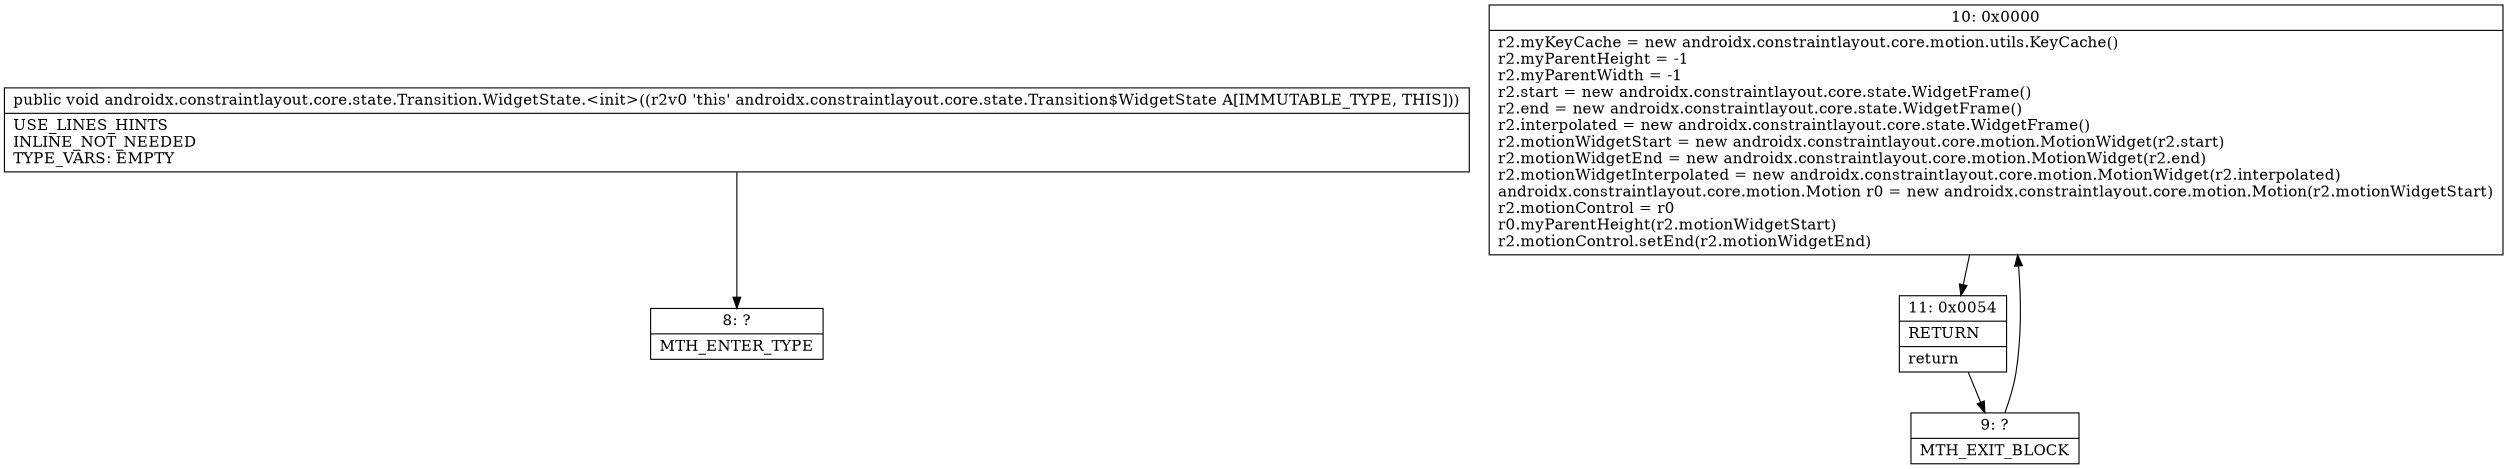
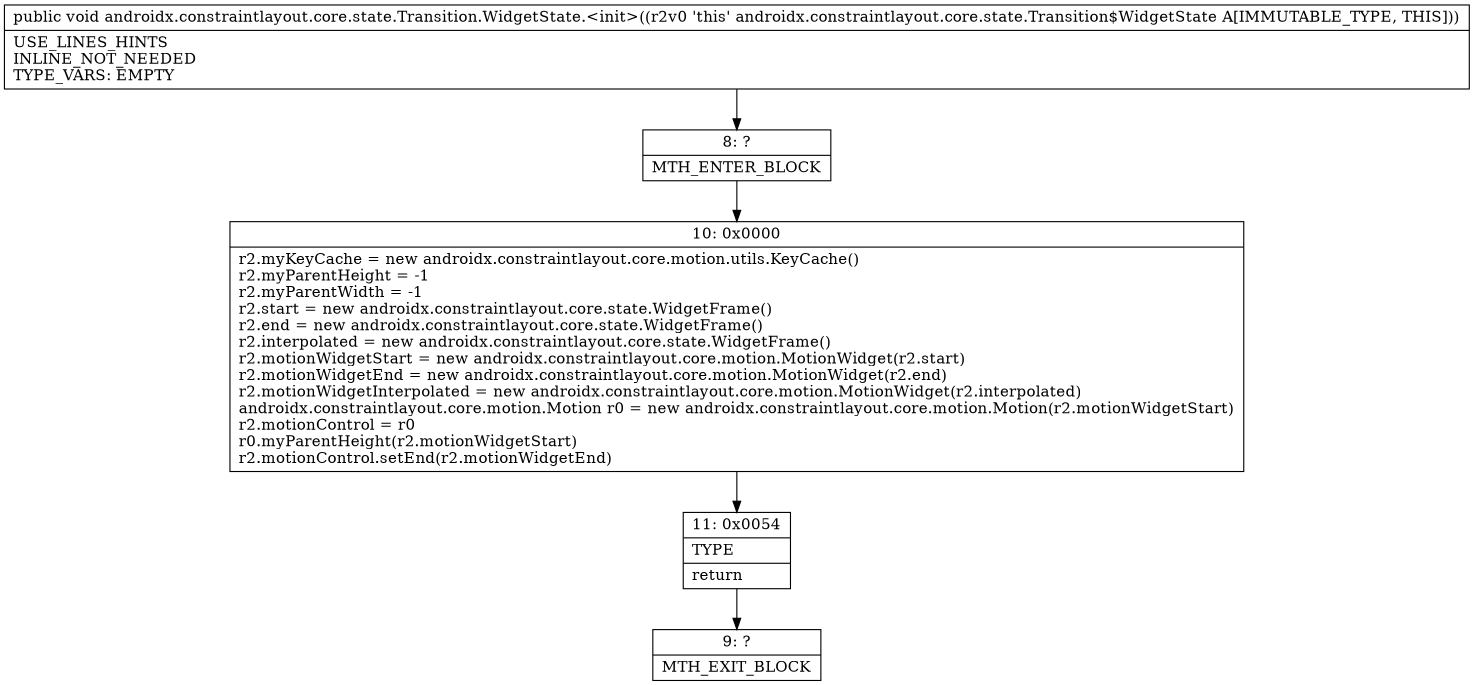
(1944, 333) -> (714, 550)
(2019, 340) -> (737, 195)
(737, 346) -> (737, 167)
